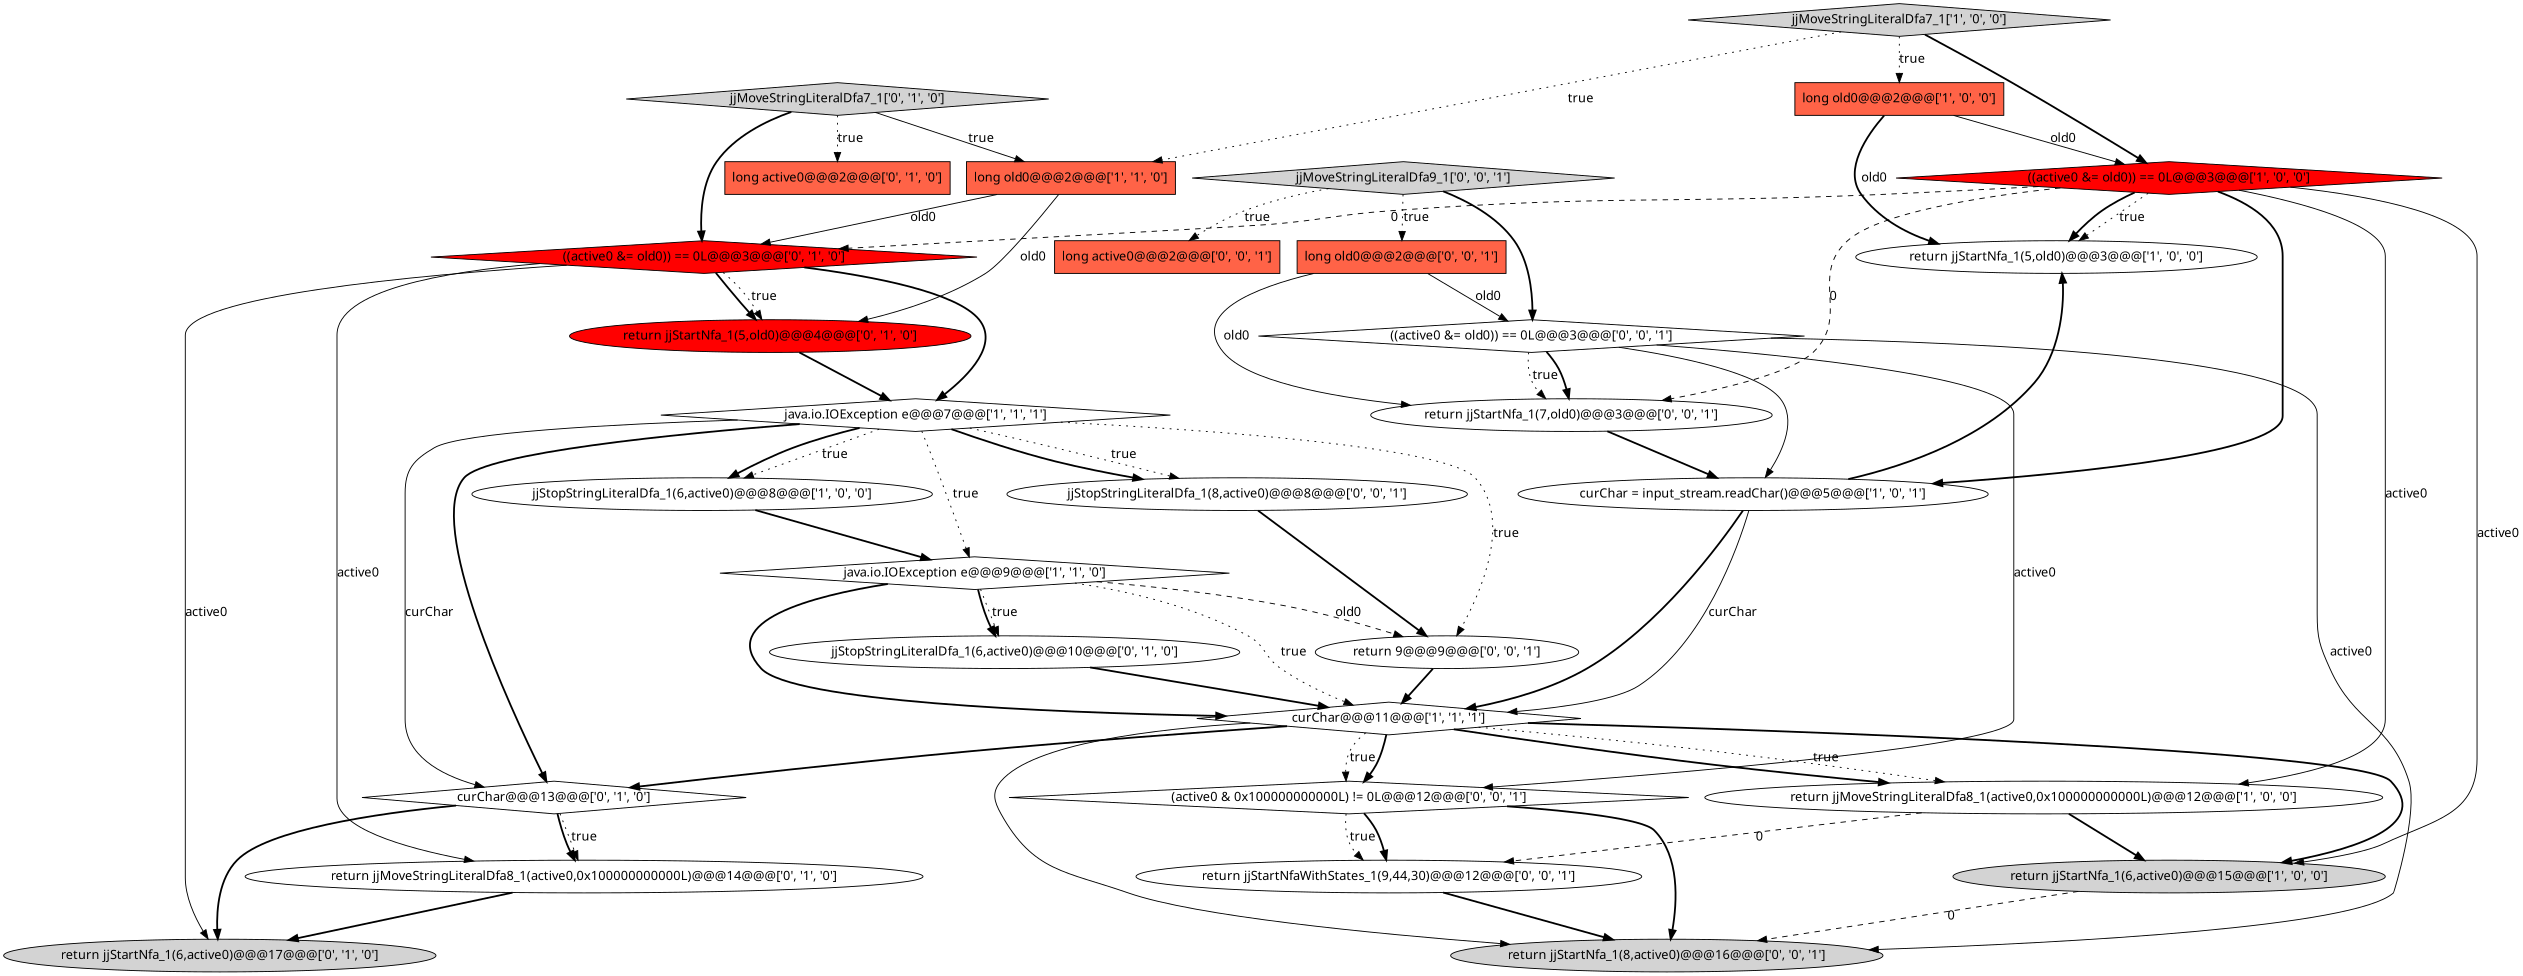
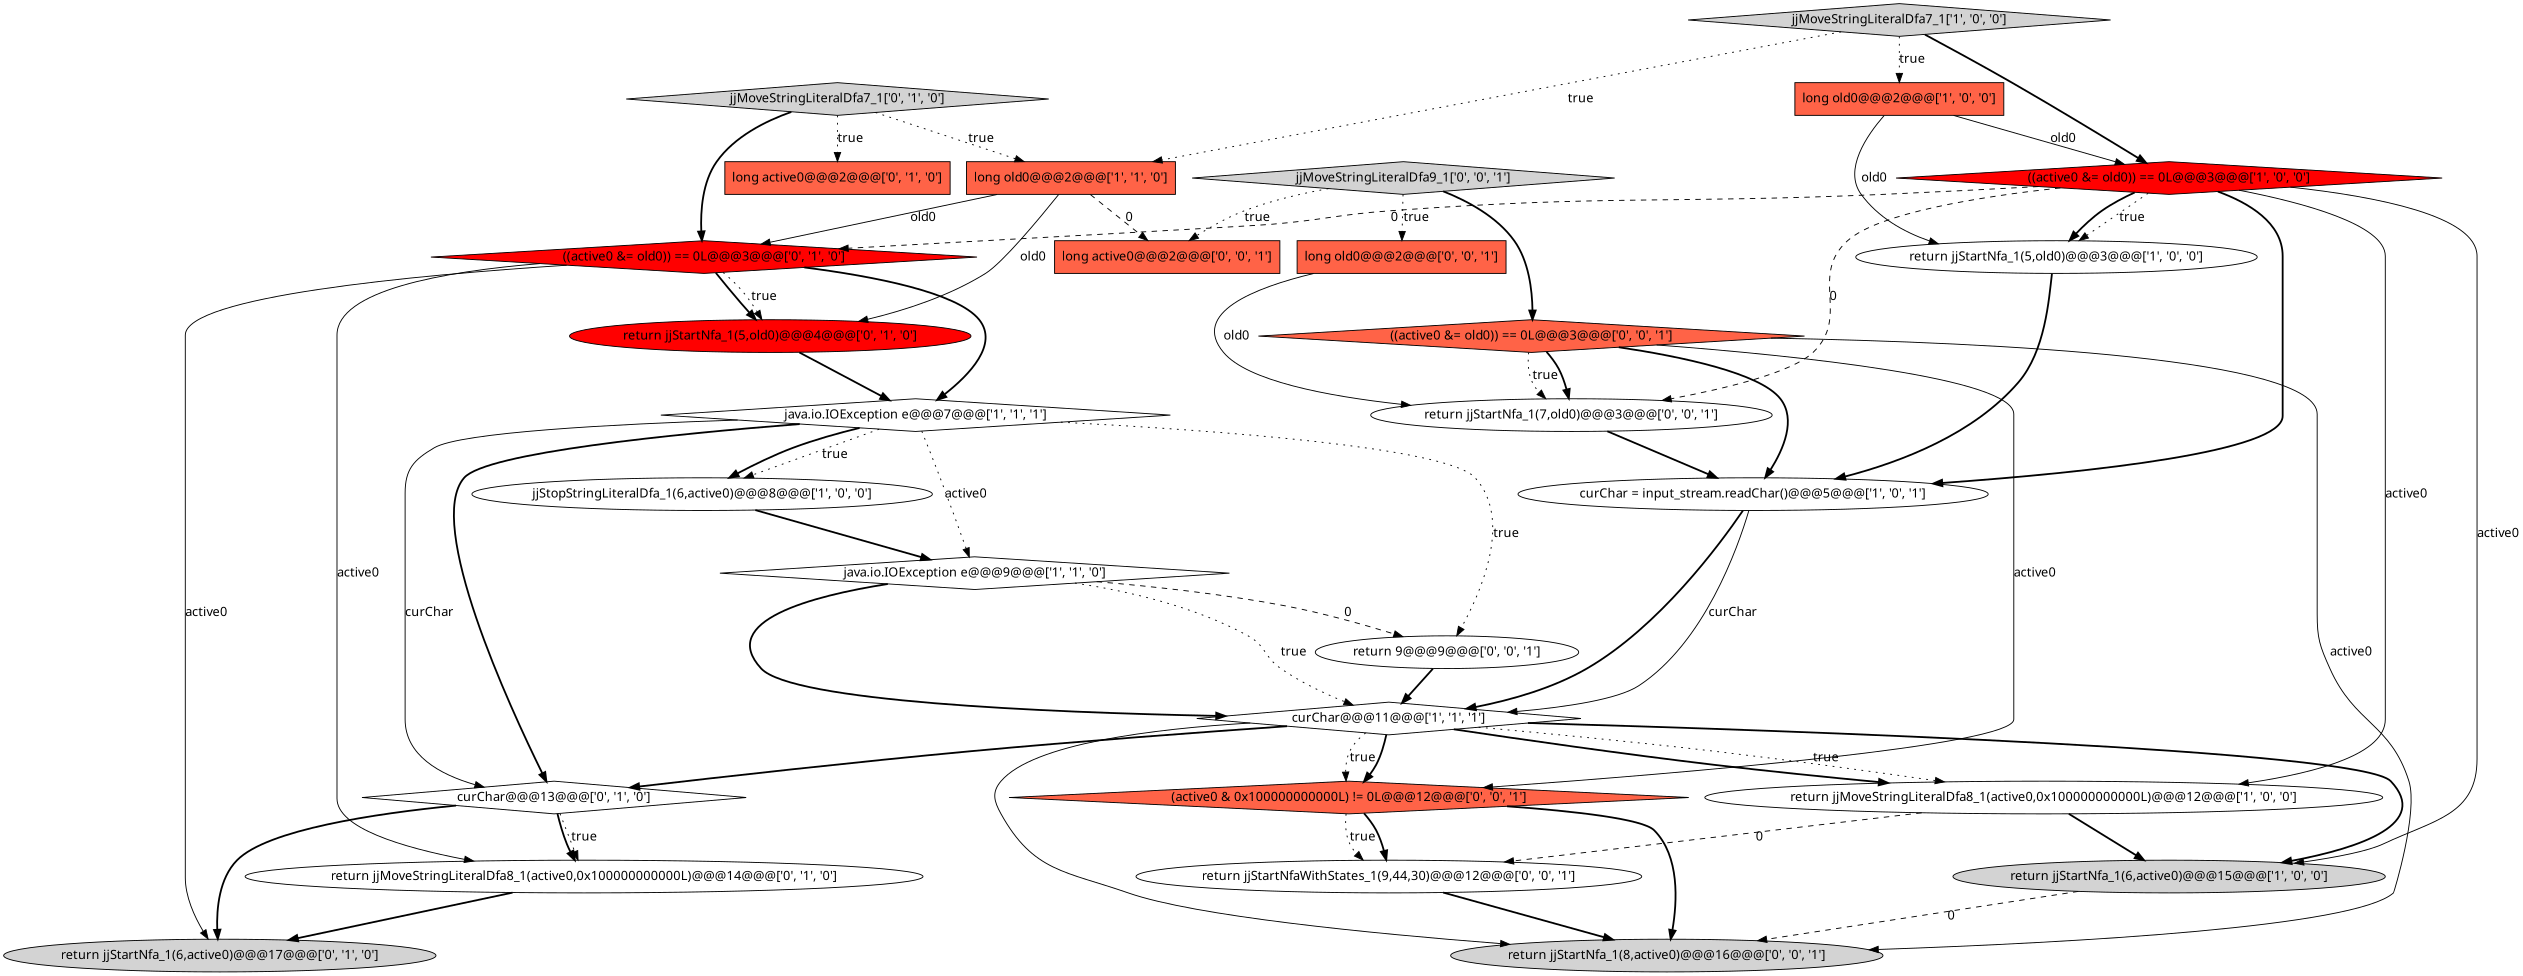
(945, 136) -> (945, 136)
(1858, 189) -> (1858, 189)
none -> (1115, 215)
(1464, 295) -> none
(1531, 336) -> (1531, 336)
(1740, 375) -> (1740, 375)
(1995, 418) -> (1987, 411)
(966, 494) -> (966, 494)
(1237, 494) -> none
(1348, 613) -> (1348, 613)
(1005, 652) -> none
(1349, 798) -> (1349, 798)
